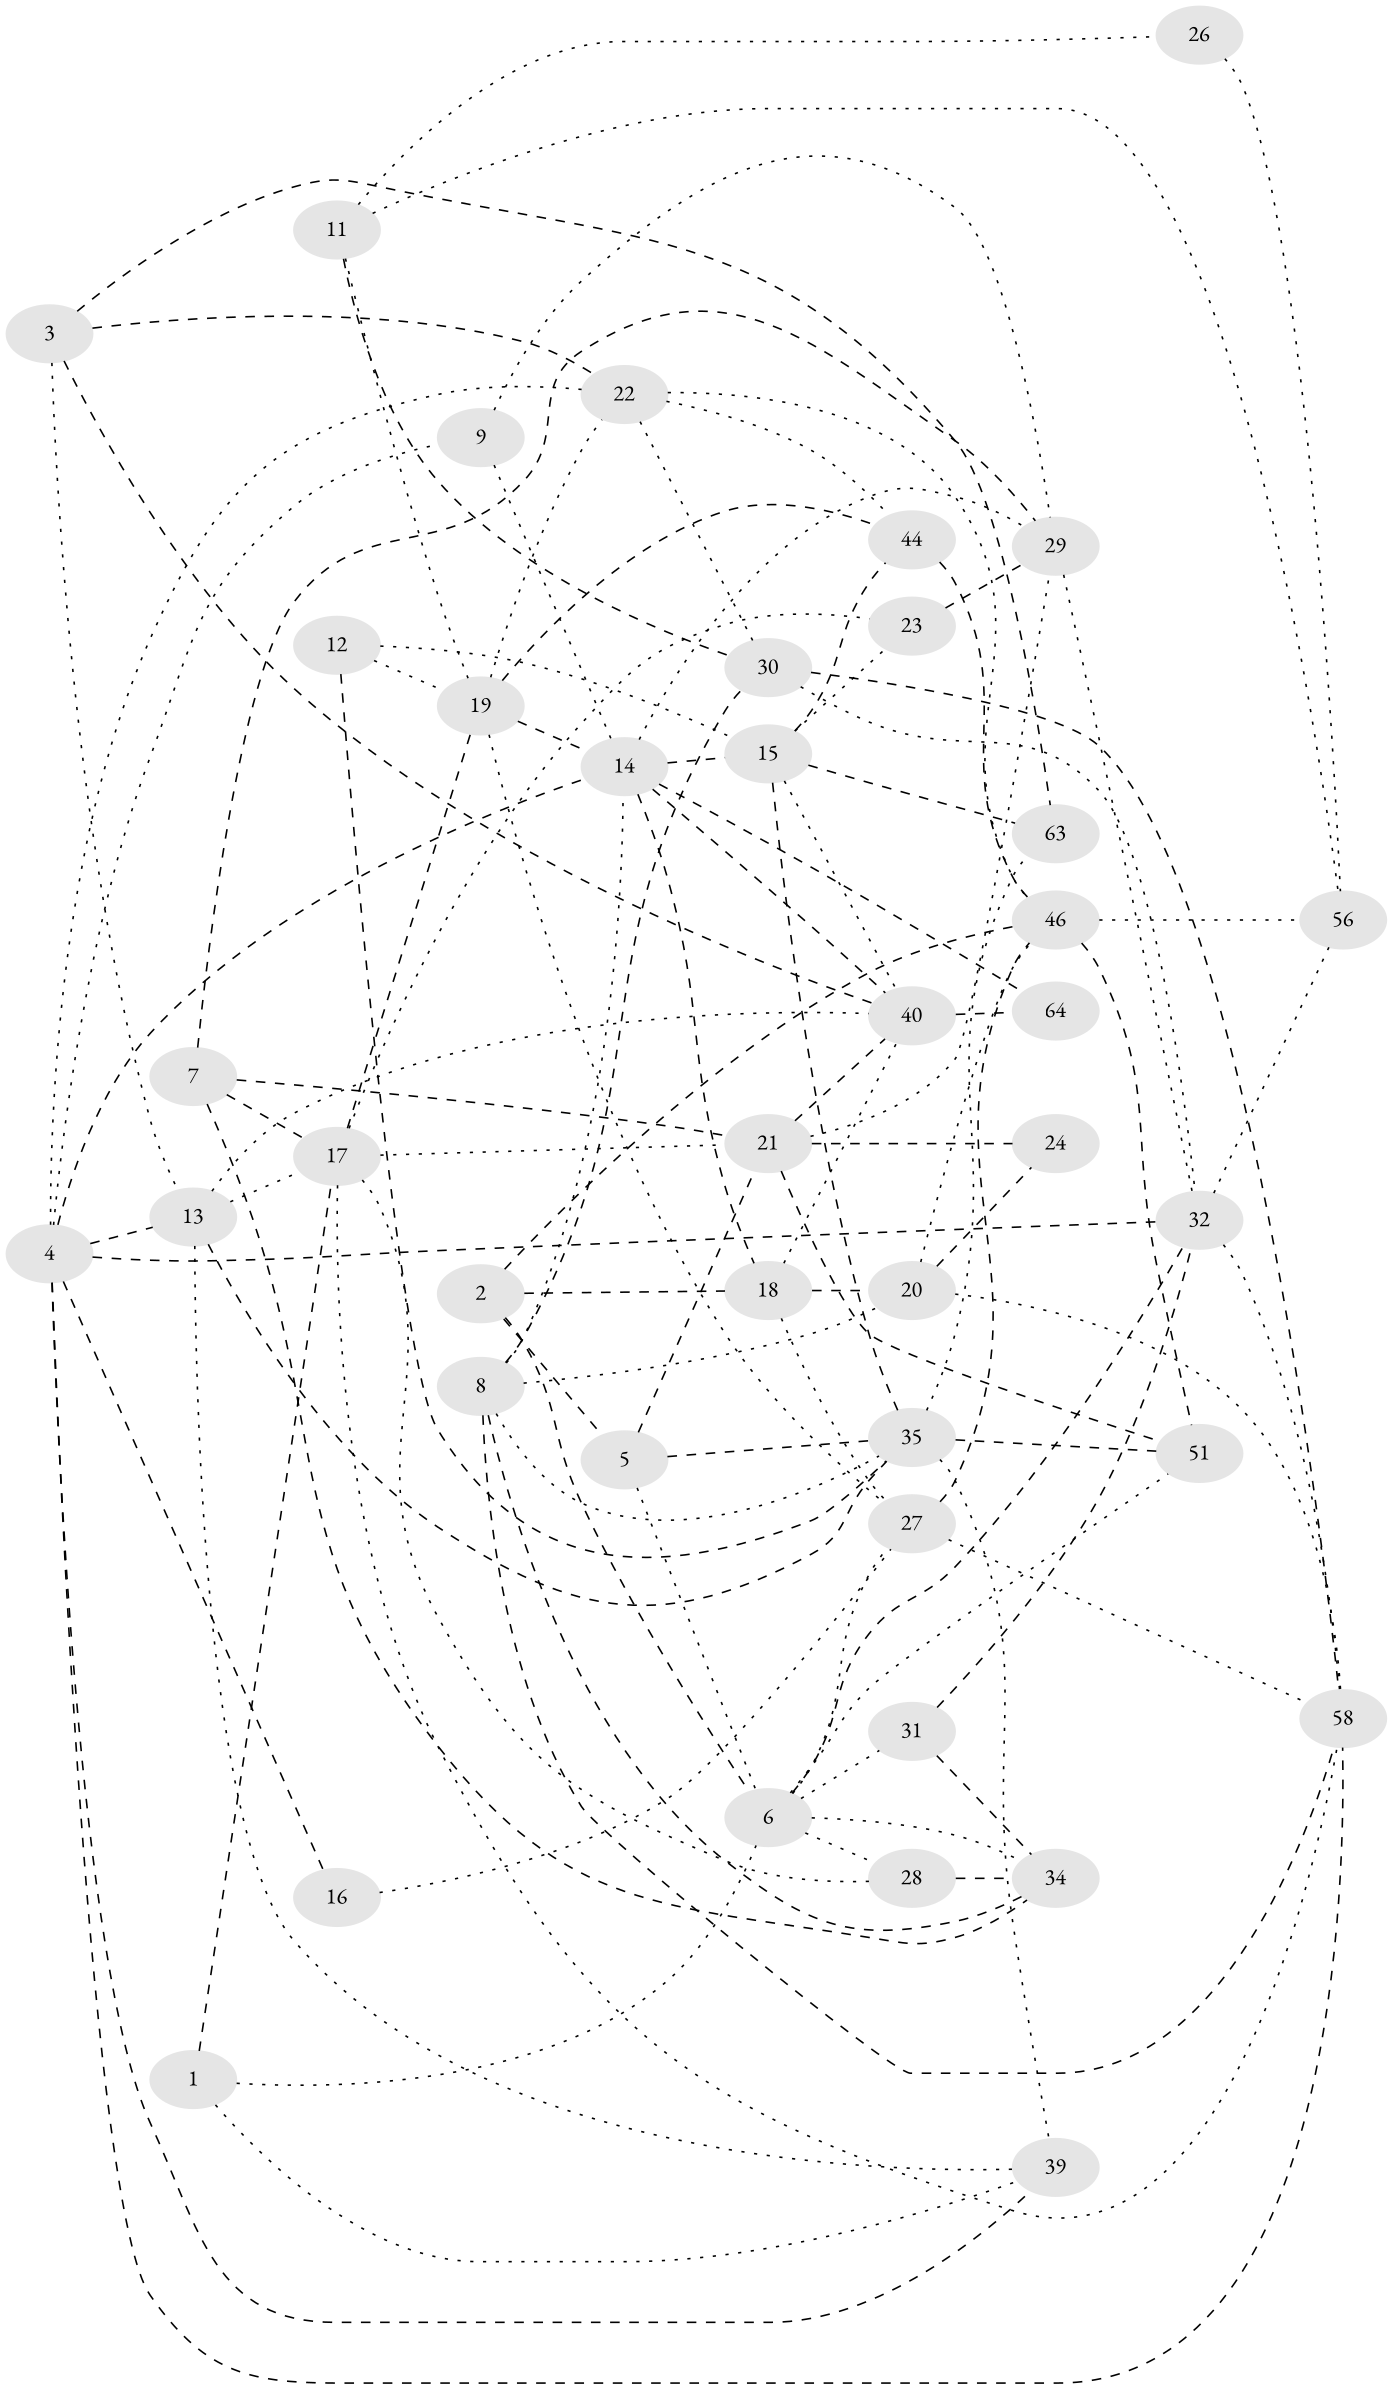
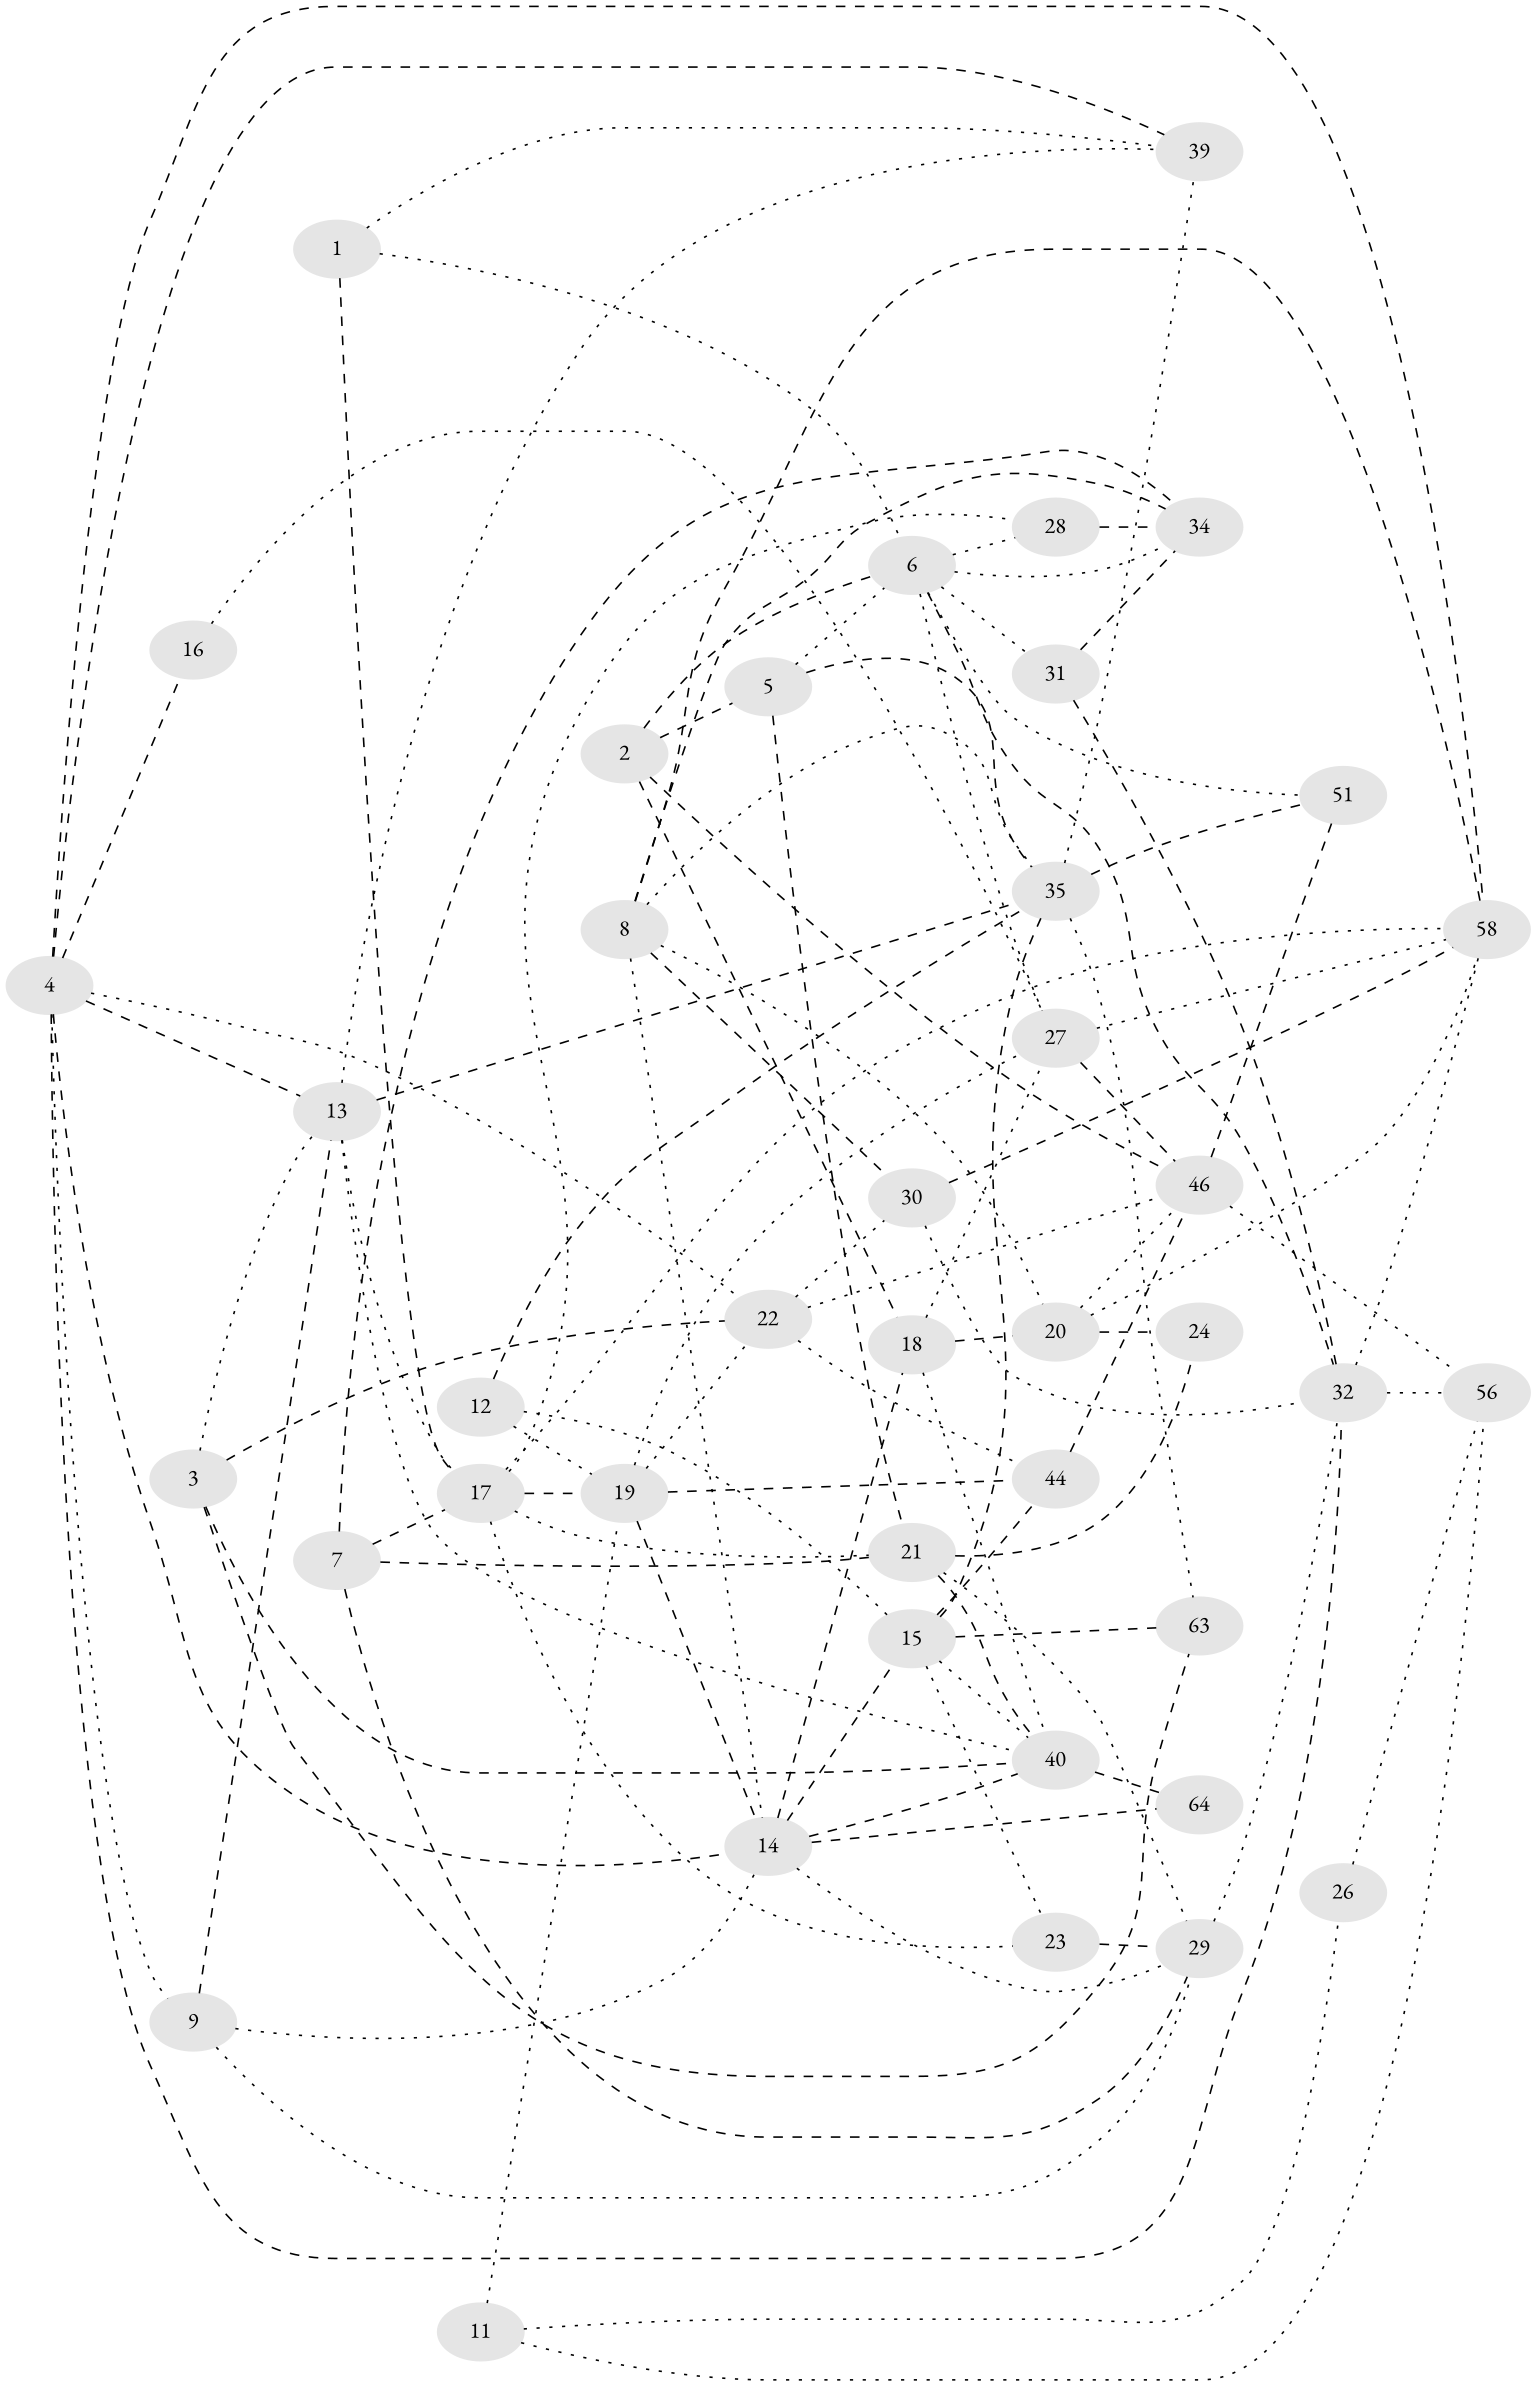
(462, 506) -> none
(926, 1360) -> none
none -> (265, 1567)
